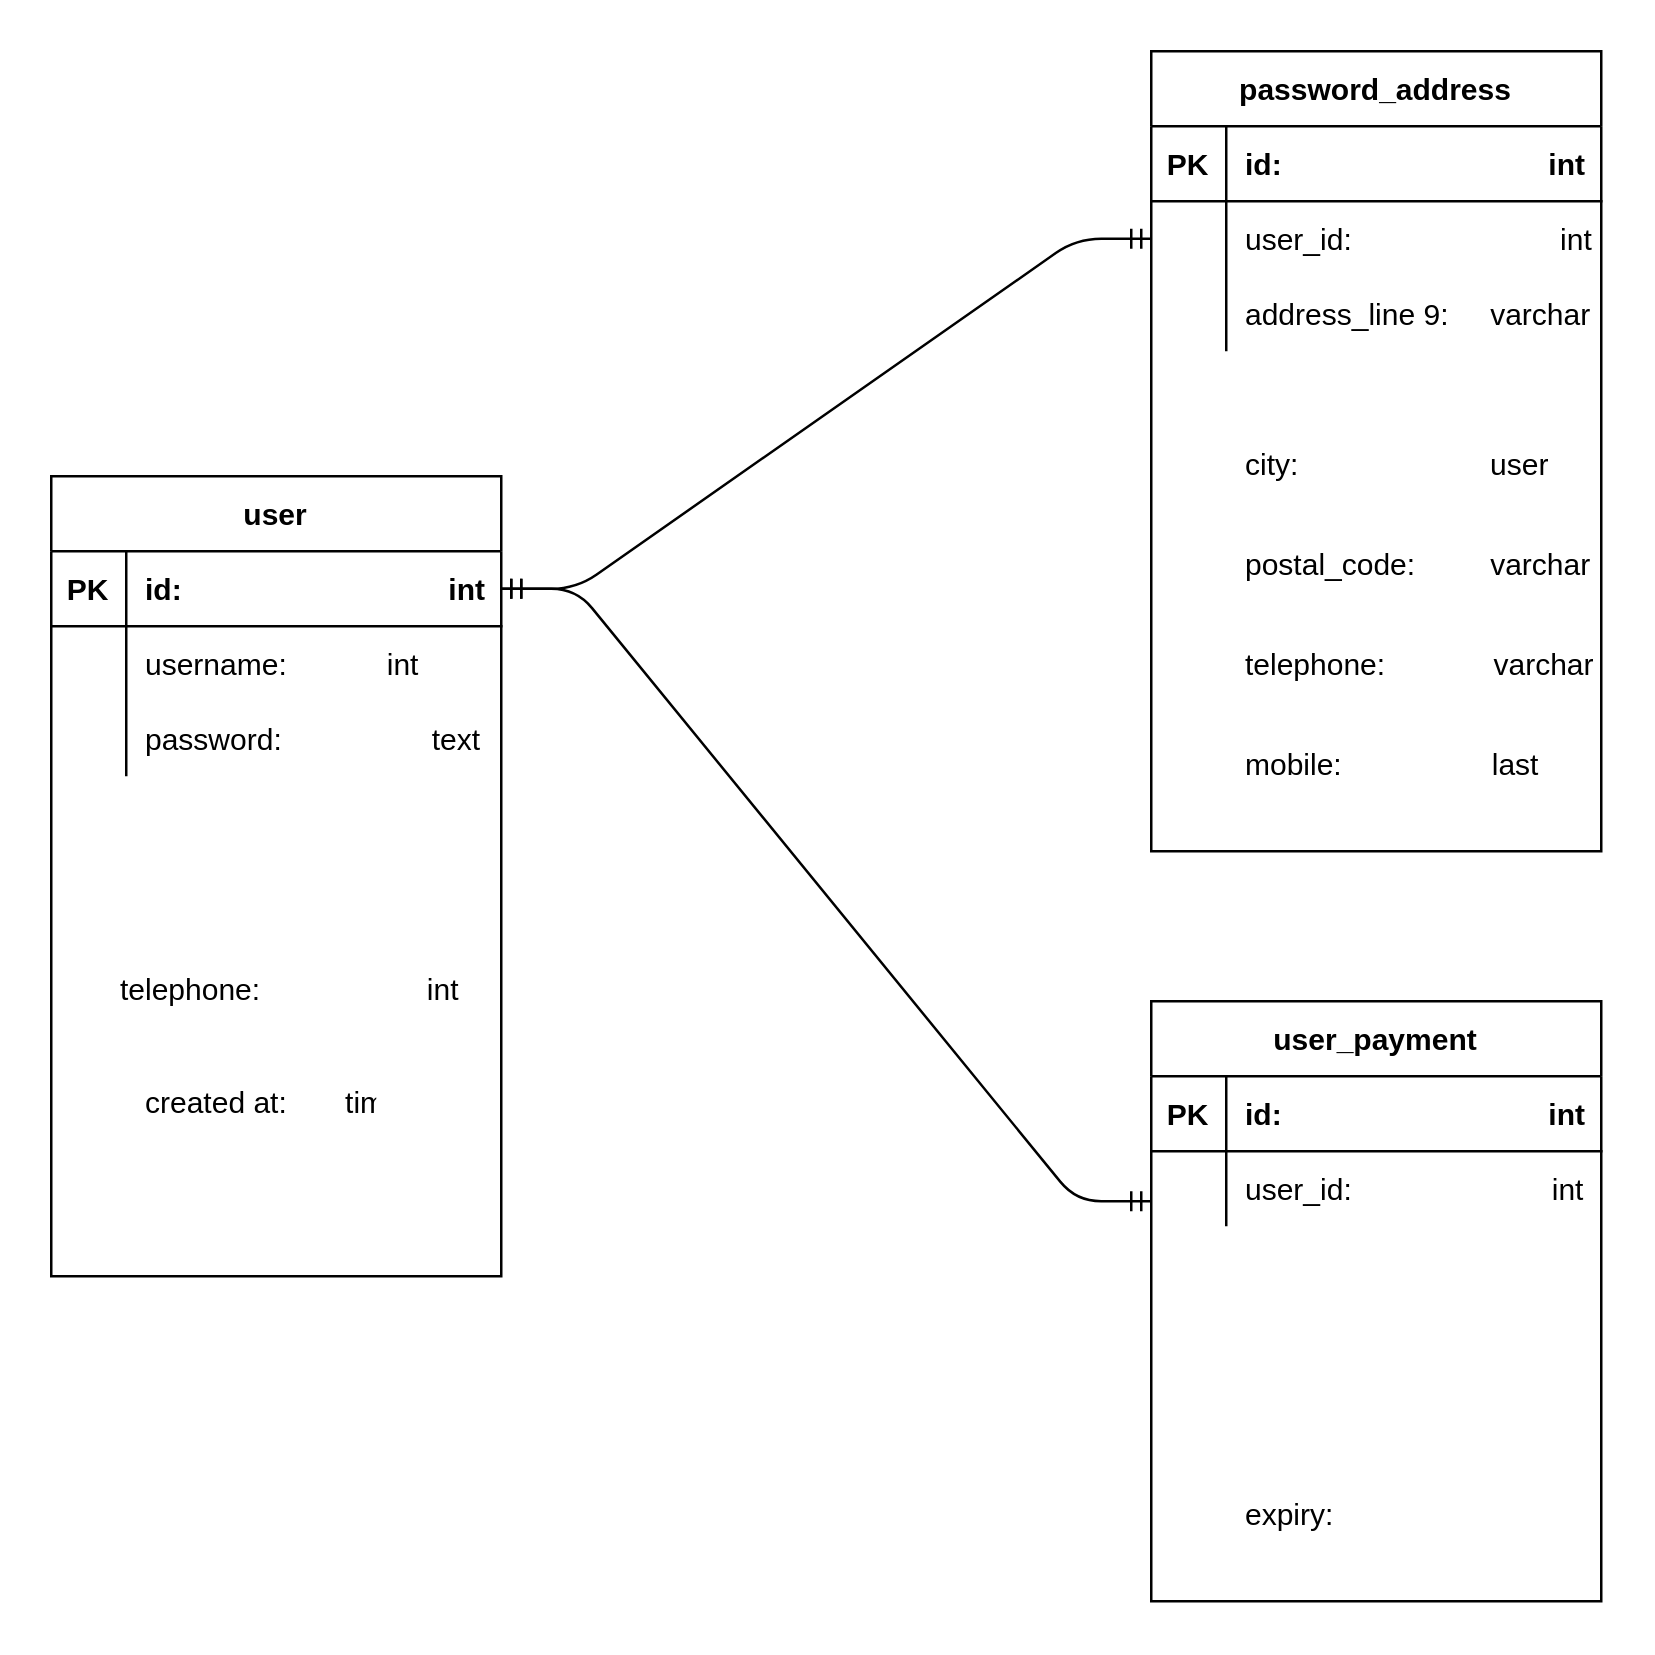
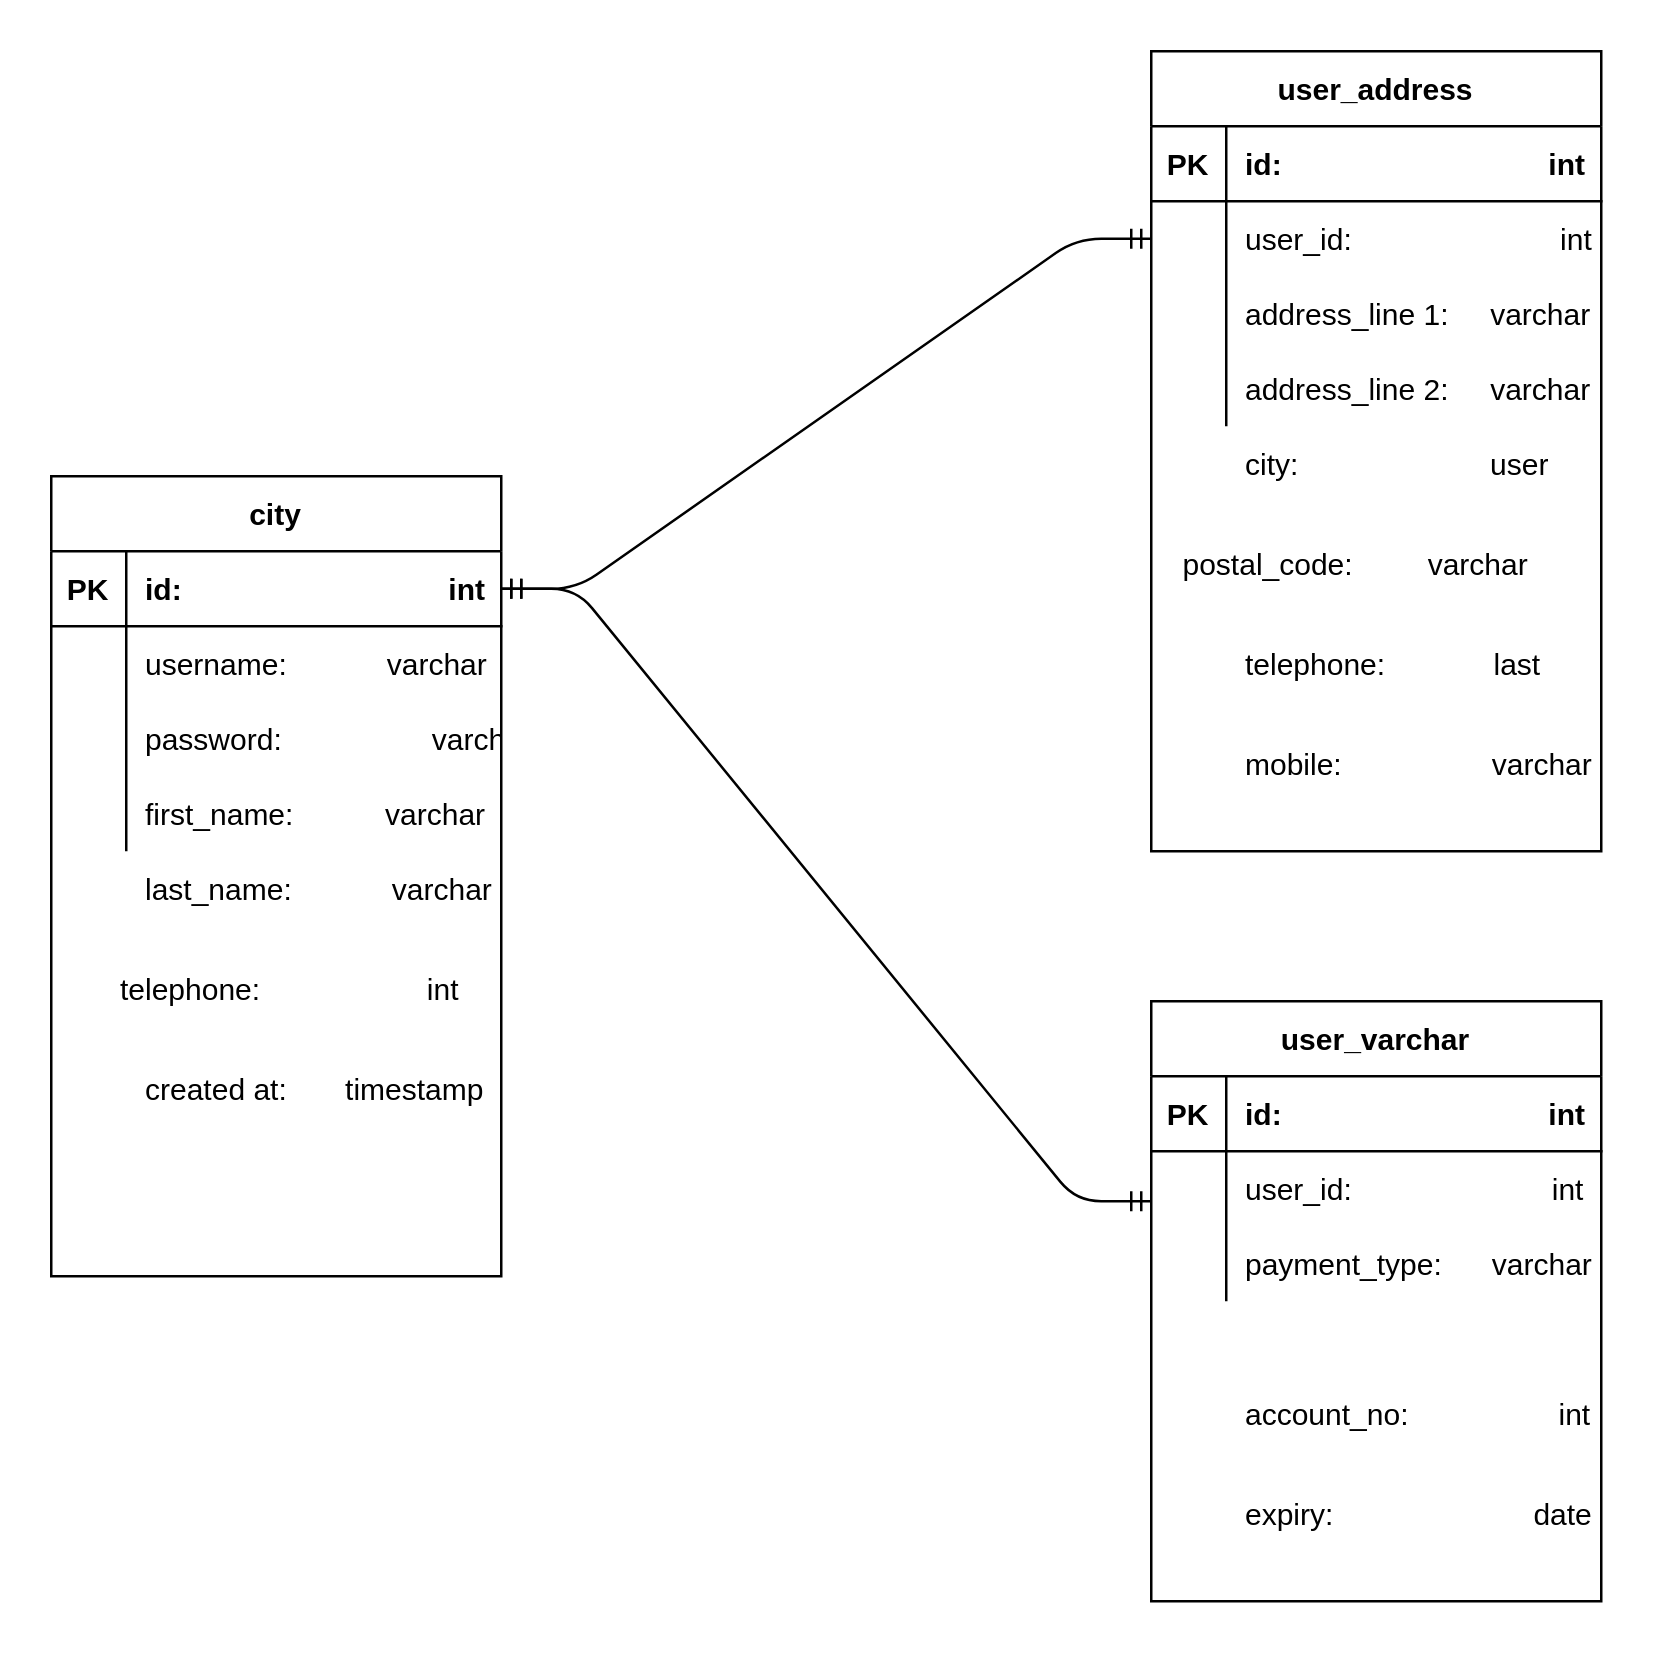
(1375, 90) -> (1375, 90)
(1448, 315) -> (1448, 315)
none -> (1414, 389)
(275, 515) -> (275, 515)
(1414, 564) -> (1351, 564)
(315, 665) -> (353, 665)
(1466, 665) -> (1437, 665)
(366, 740) -> (392, 740)
(1438, 765) -> (1467, 765)
none -> (314, 814)
none -> (314, 889)
(1375, 1040) -> (1375, 1040)
(251, 1101) -> (314, 1089)
none -> (1414, 1264)
none -> (1414, 1414)
(1376, 1514) -> (1414, 1514)
